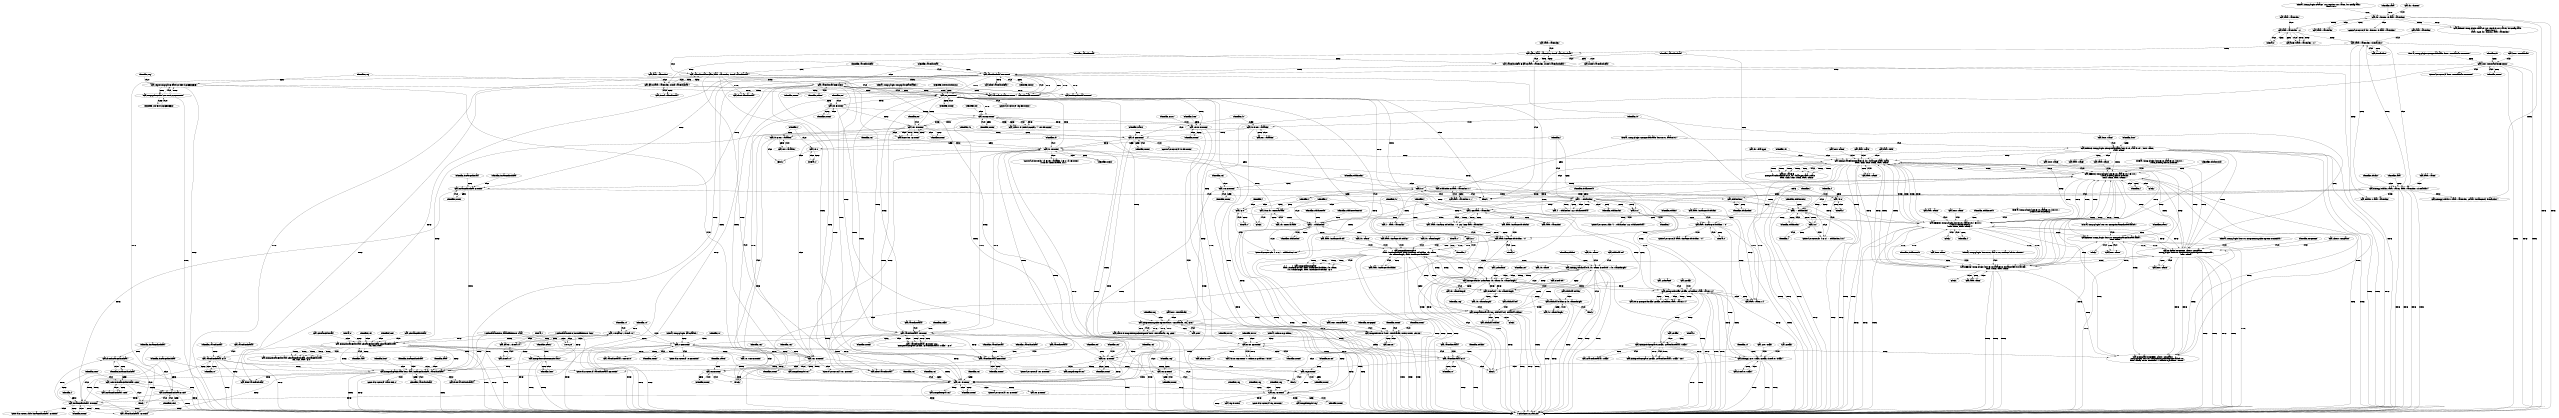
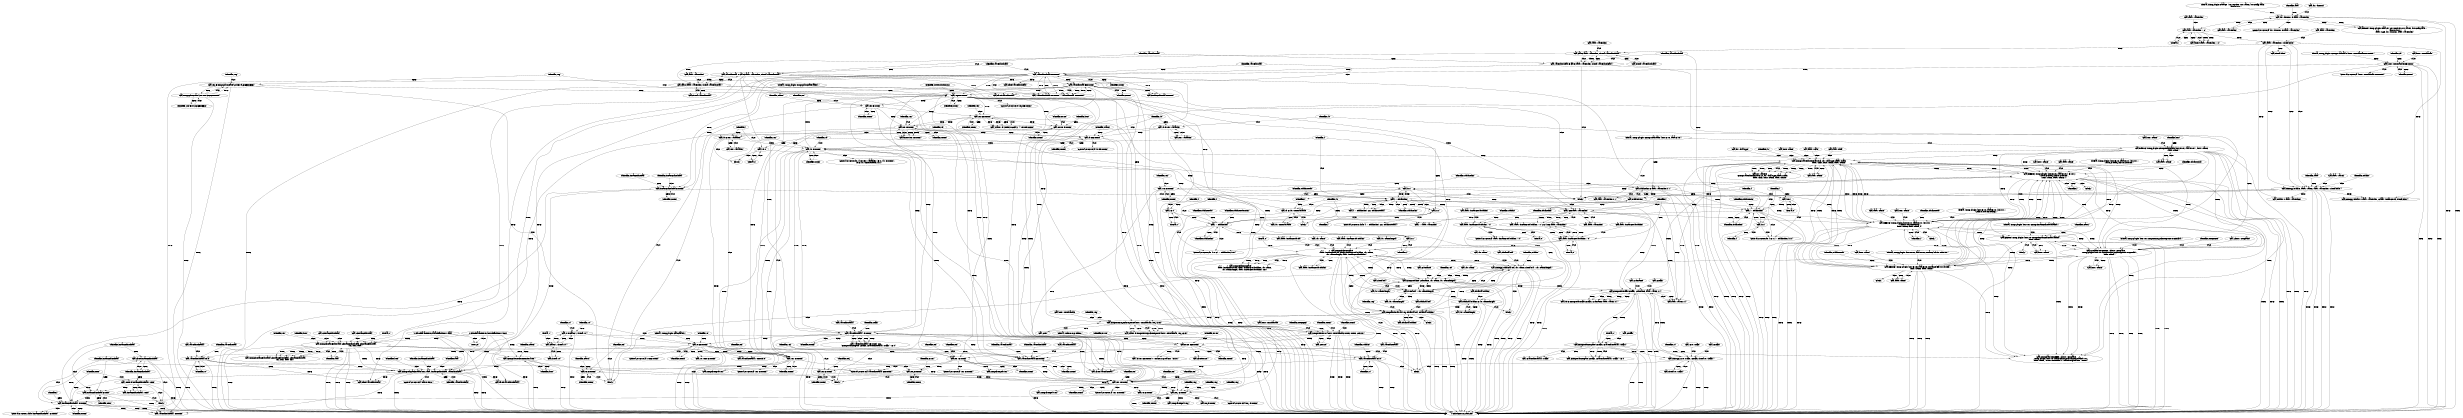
(2369, 50) -> none
